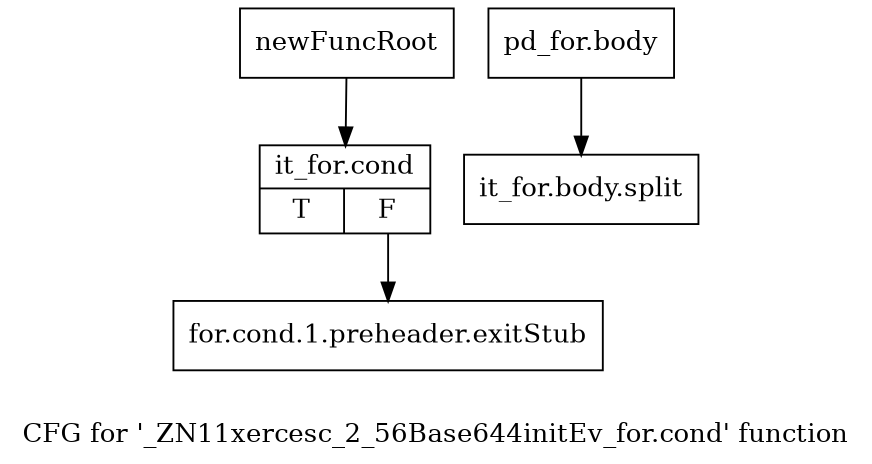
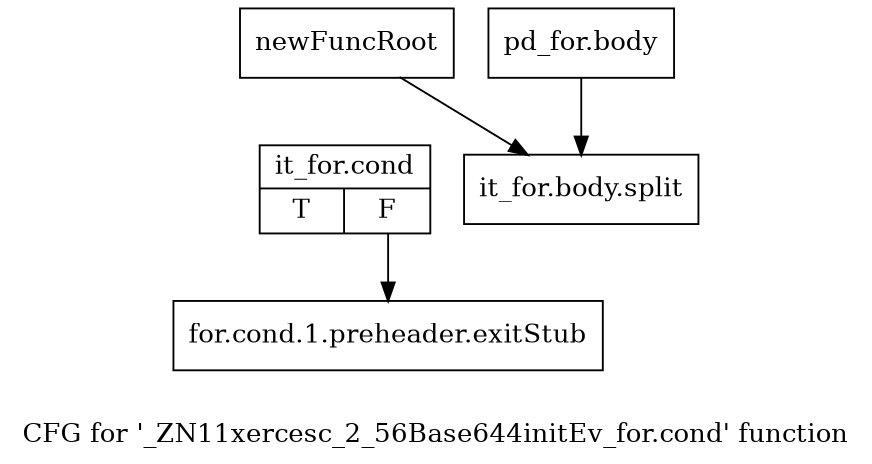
(346, 102) -> (456, 111)
